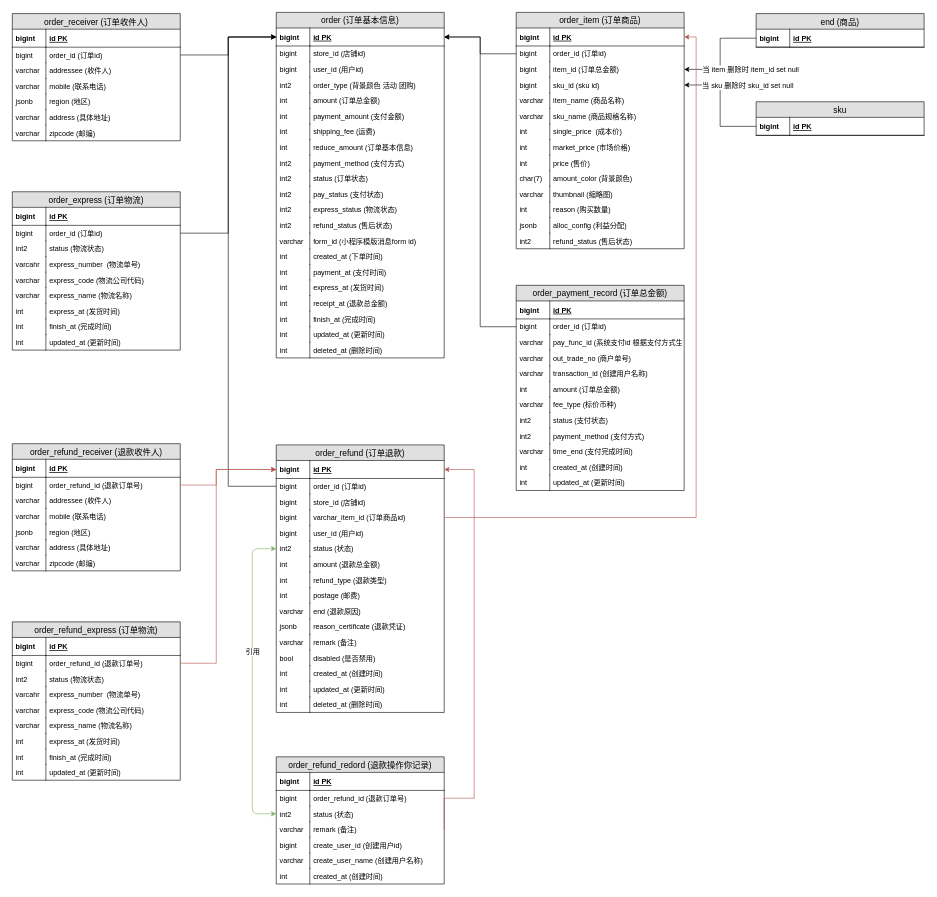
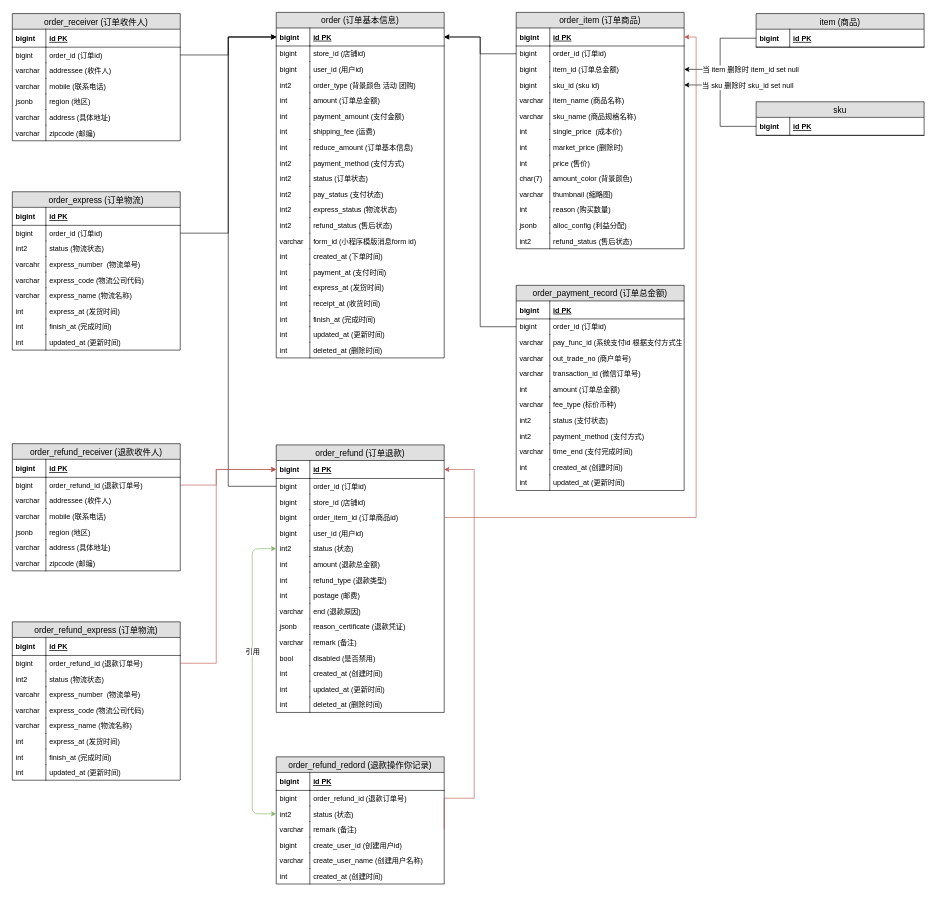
(840, 22) -> (840, 22)
(596, 148) -> (592, 148)
(356, 304) -> (352, 304)
(606, 374) -> (603, 374)
(364, 518) -> (360, 518)
